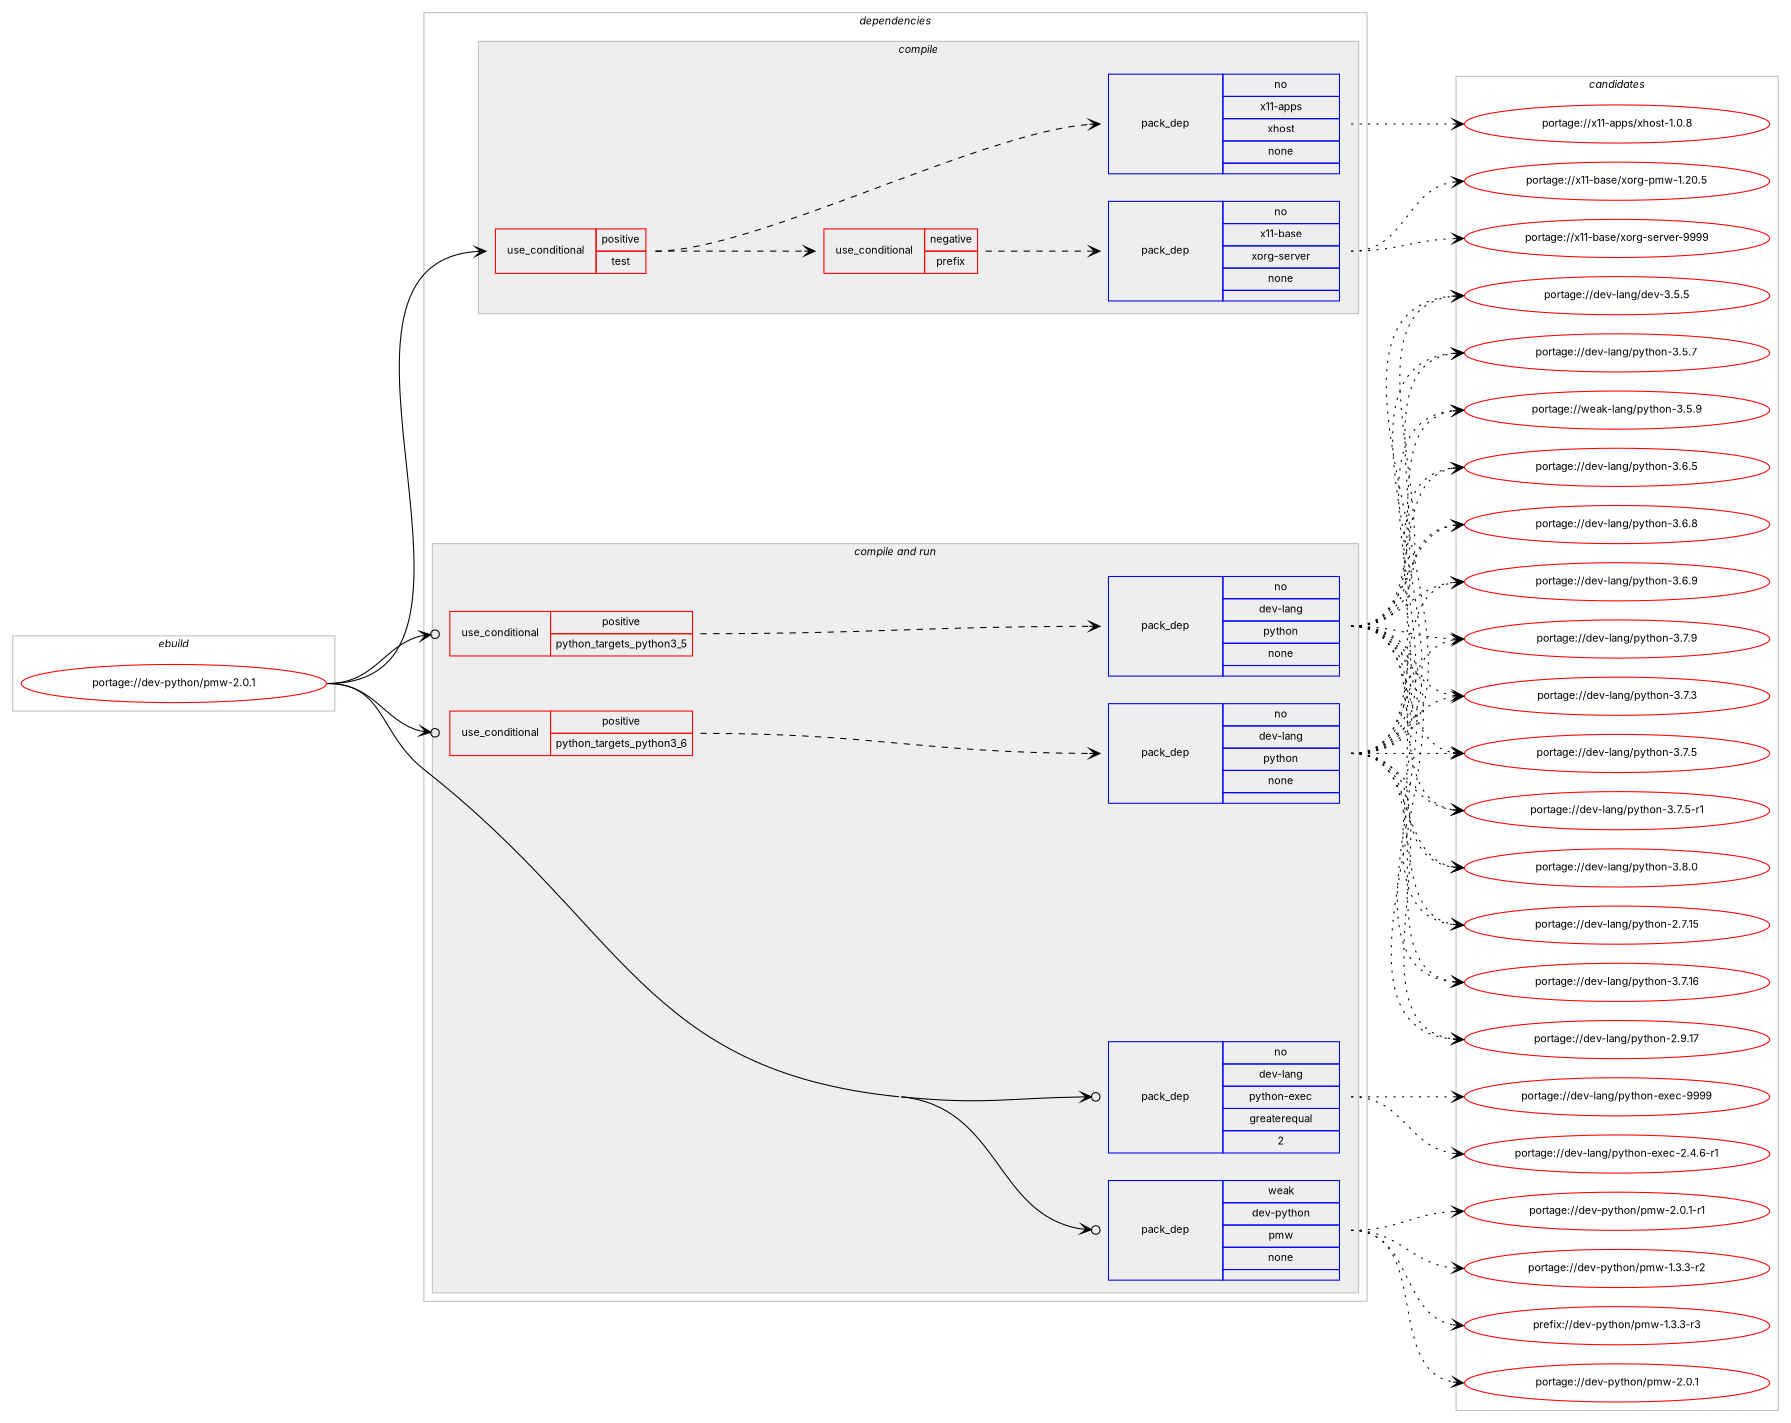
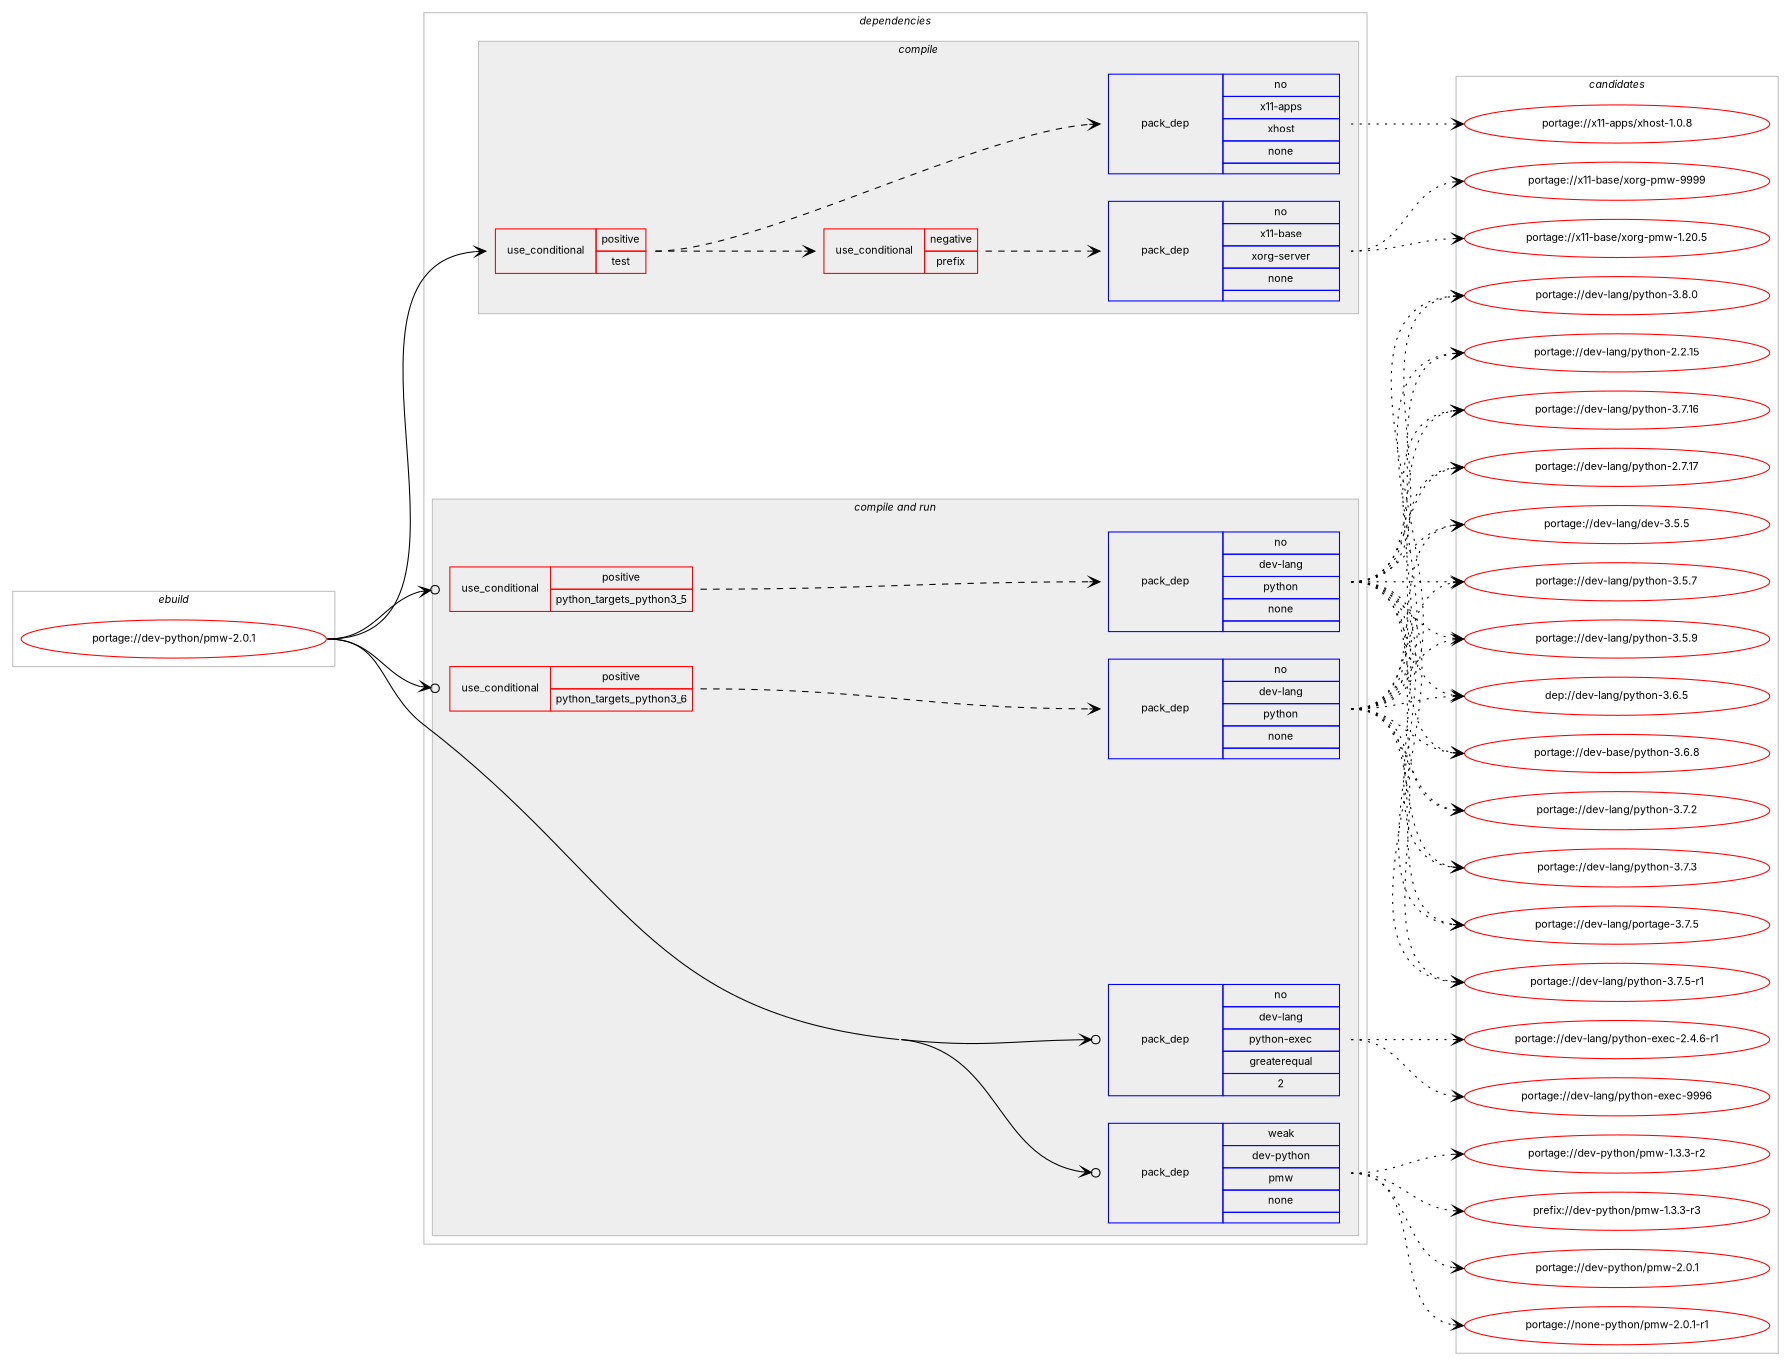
(1617, 238) -> (1617, 181)
(1617, 410) -> (1617, 639)
(1617, 467) -> (1617, 696)
(1617, 525) -> (1617, 753)
(1617, 582) -> none
(1617, 639) -> (1617, 811)
(1617, 753) -> (1617, 925)
(1617, 925) -> (1617, 353)
(1617, 1040) -> (1617, 467)
(1617, 1097) -> (1617, 1097)
(1617, 1211) -> (1617, 1326)
